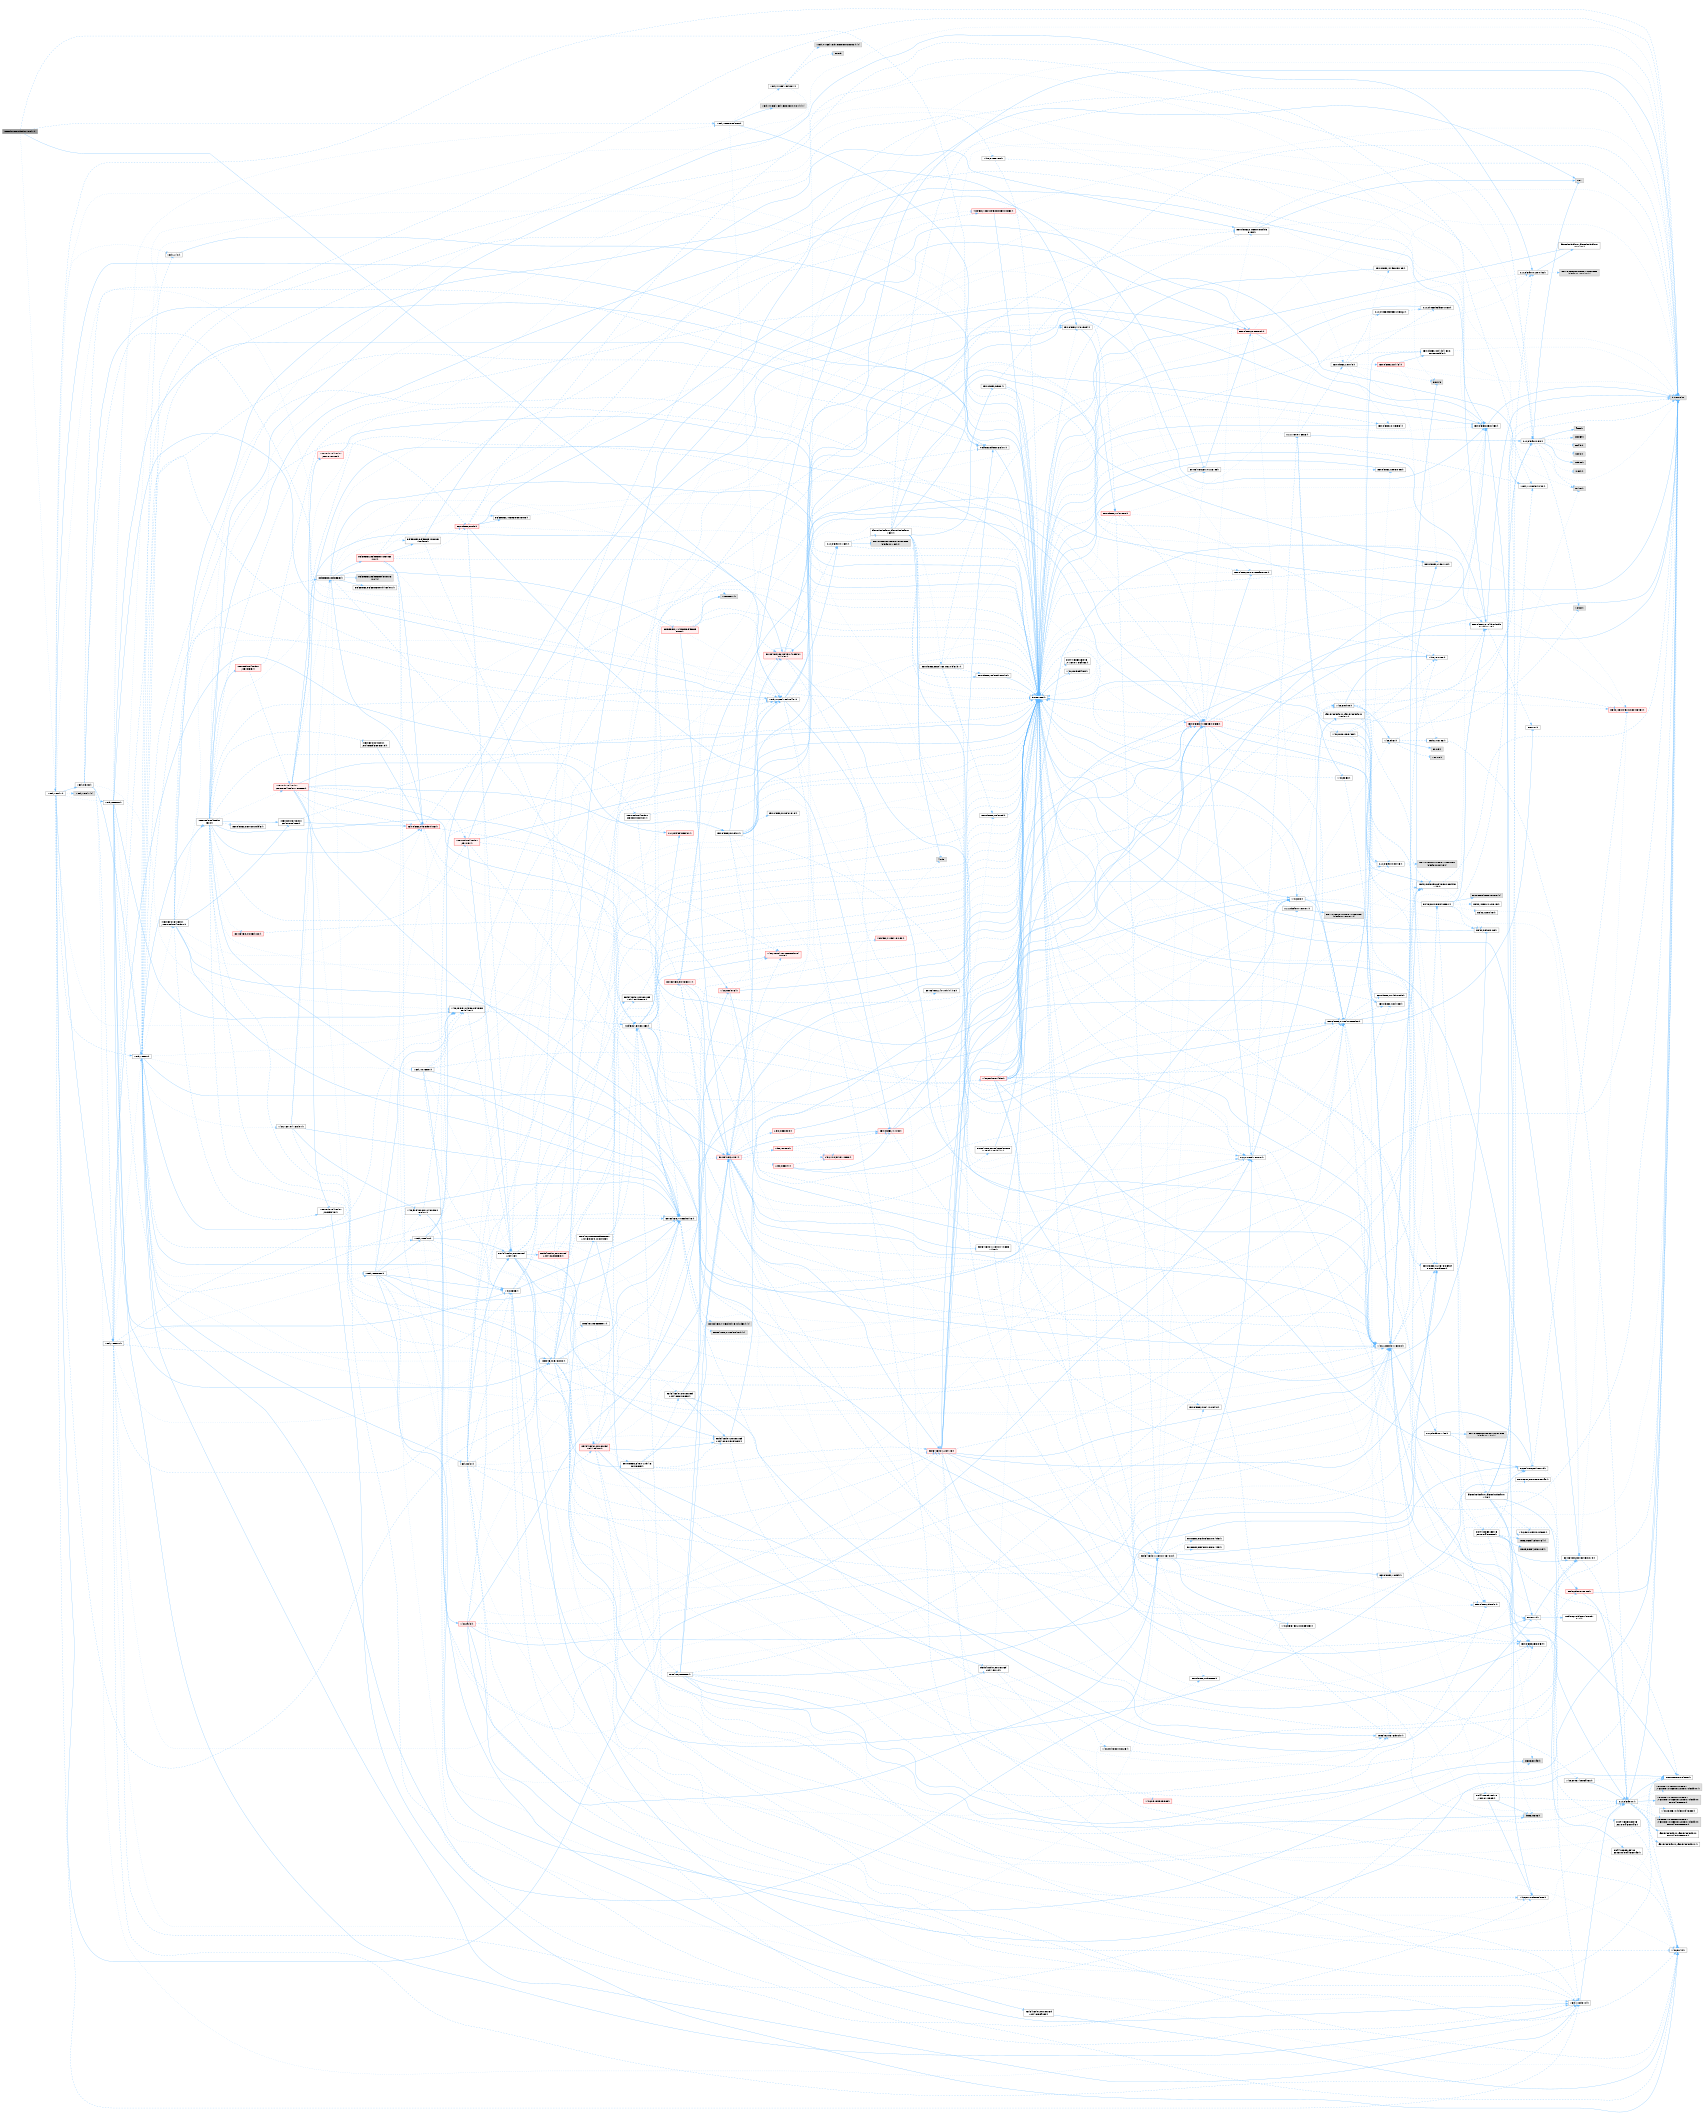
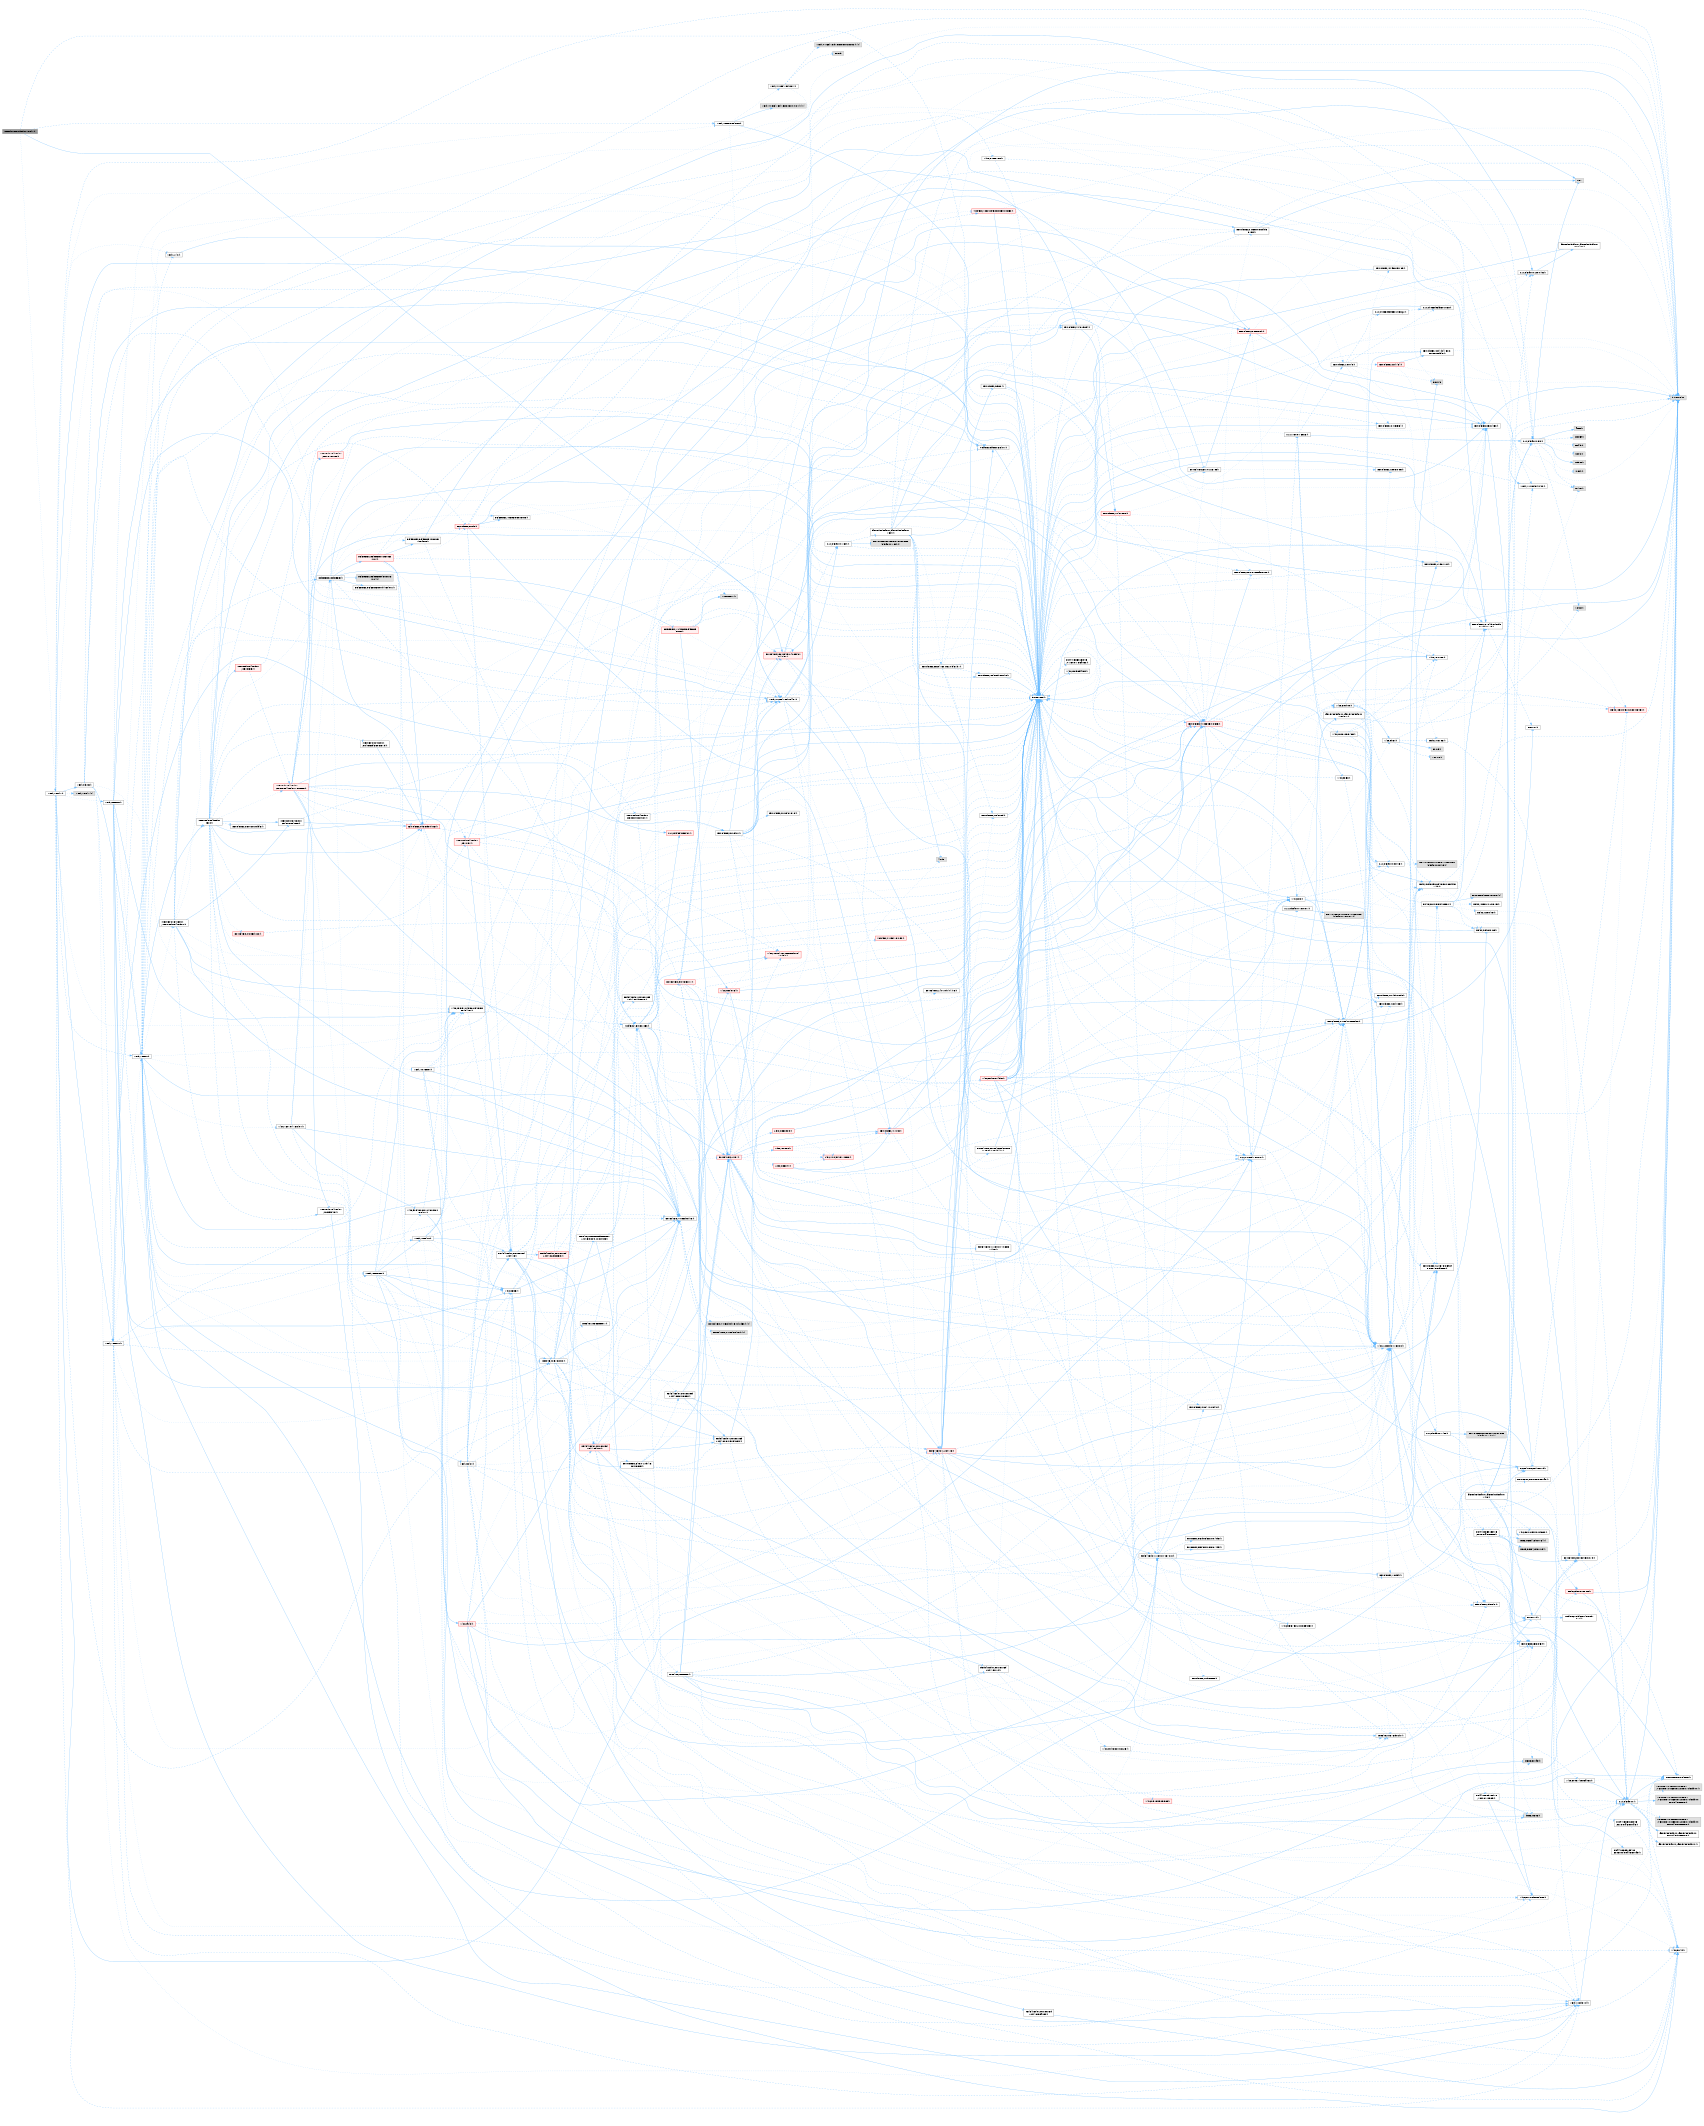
(1579, 273) -> none
(1506, 439) -> none
(1049, 512) -> (1049, 511)
(783, 955) -> (783, 955)
(760, 1808) -> (766, 1793)
(1678, 1811) -> none
